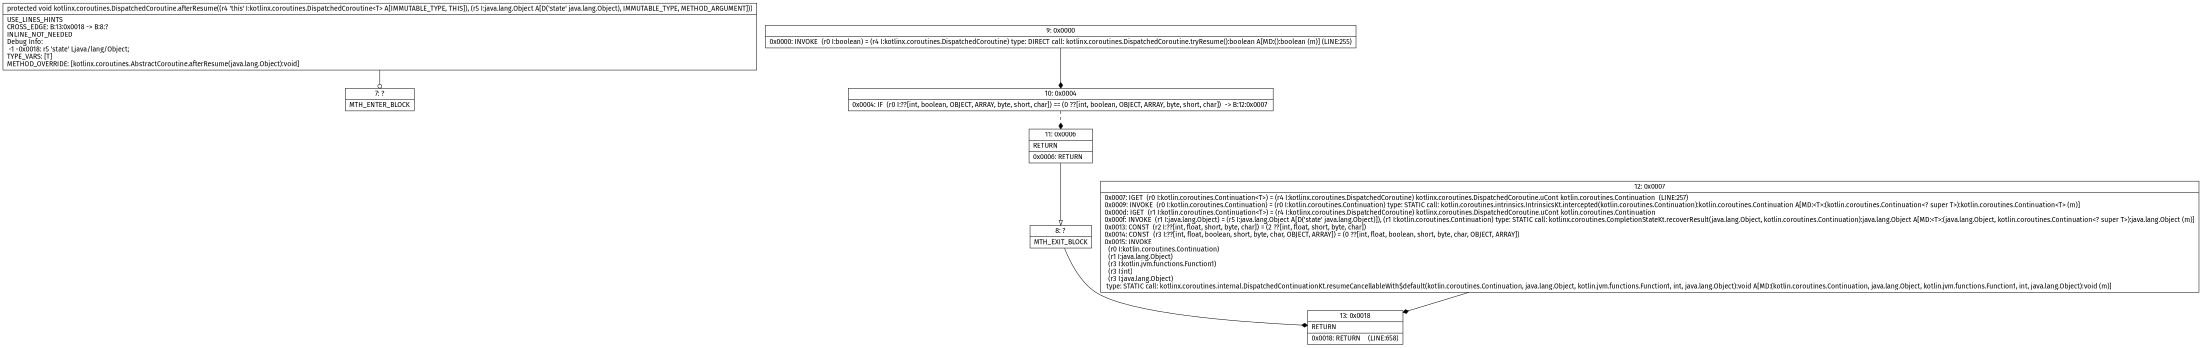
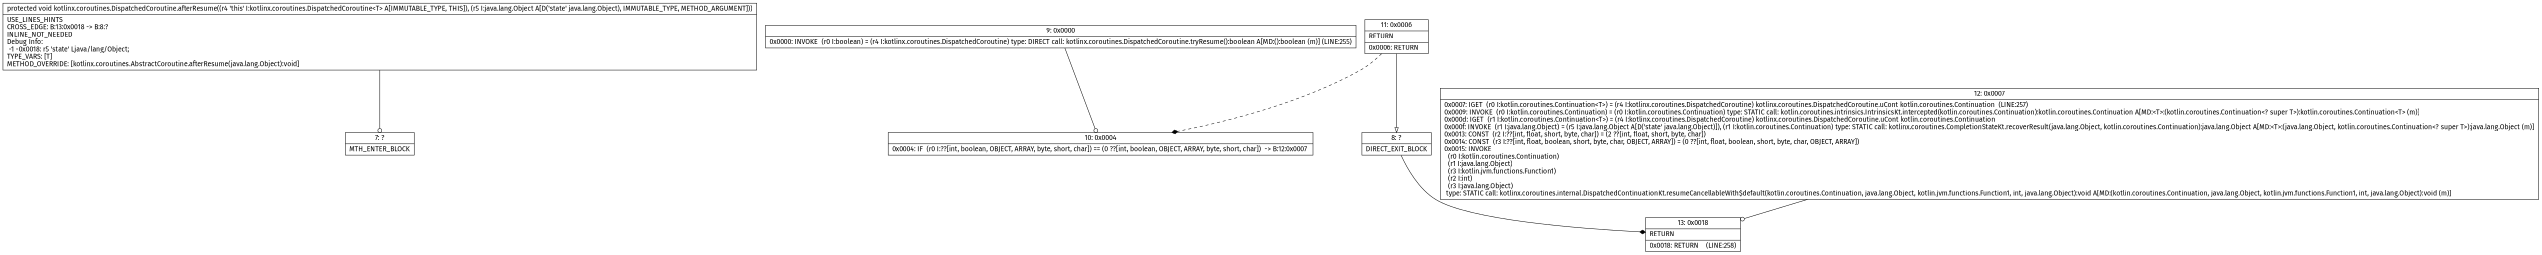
(1061, 65) -> (1080, 88)
(1061, 117) -> (1284, 103)
(1061, 242) -> (1397, 149)
(1119, 272) -> (1459, 179)
(1439, 301) -> (1776, 209)
(1355, 339) -> (1693, 246)
